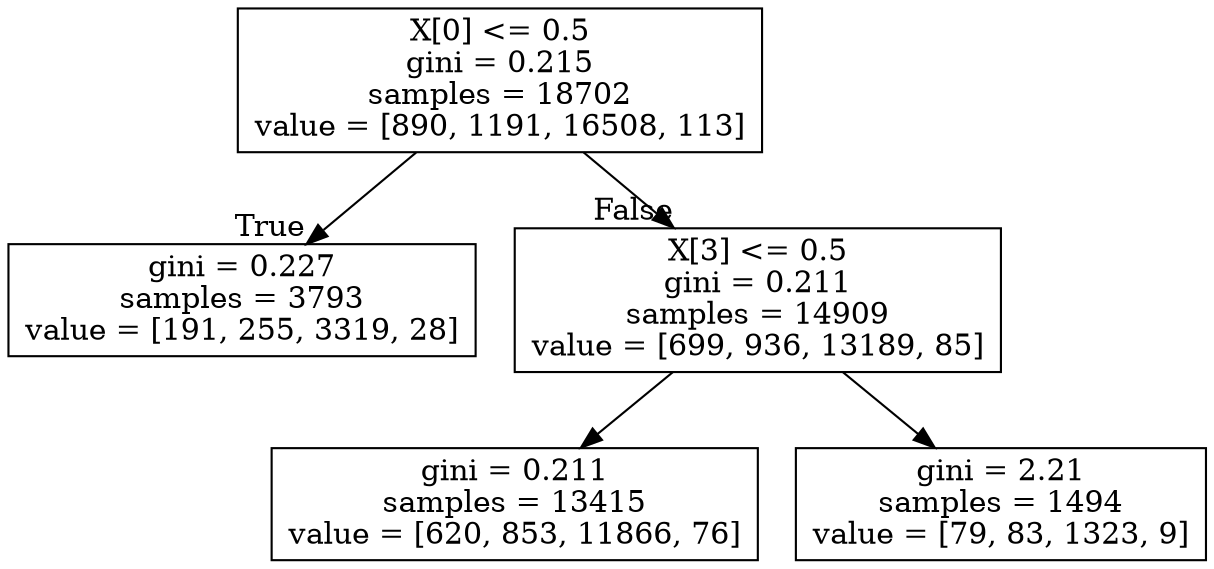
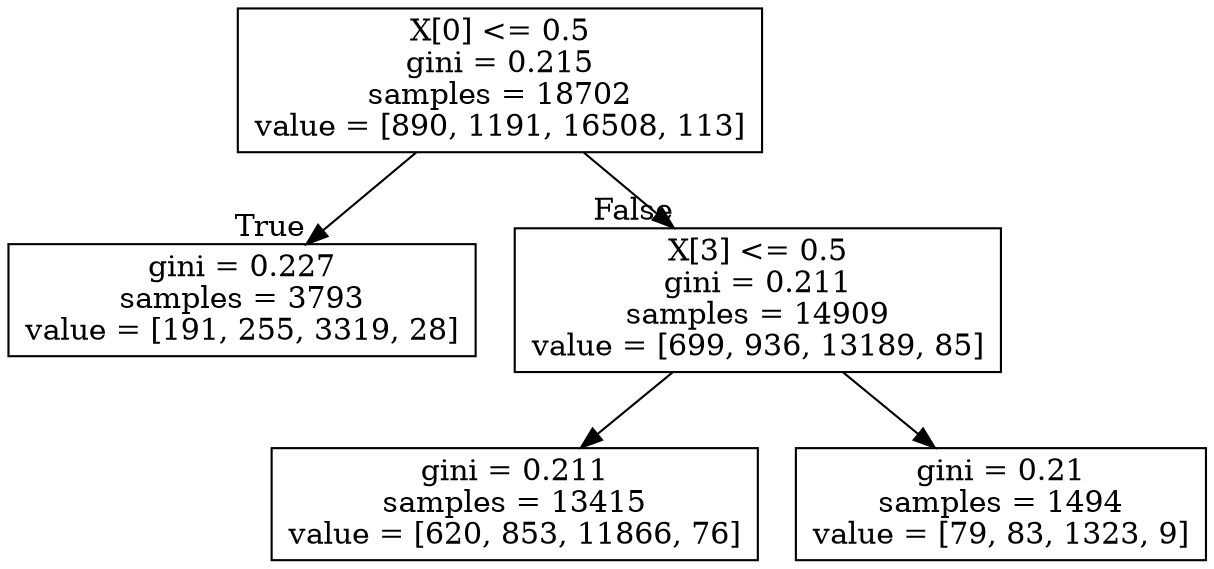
(1001, 504) -> (1001, 504)
